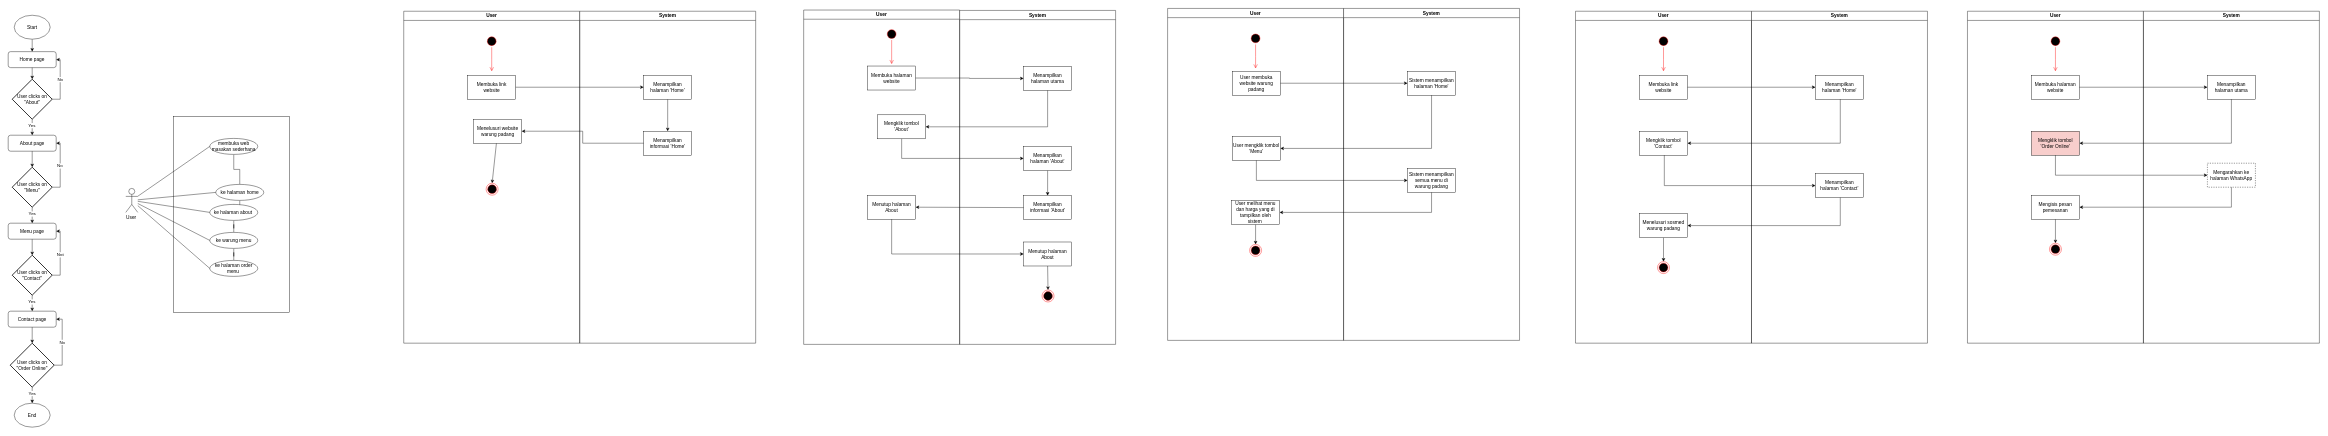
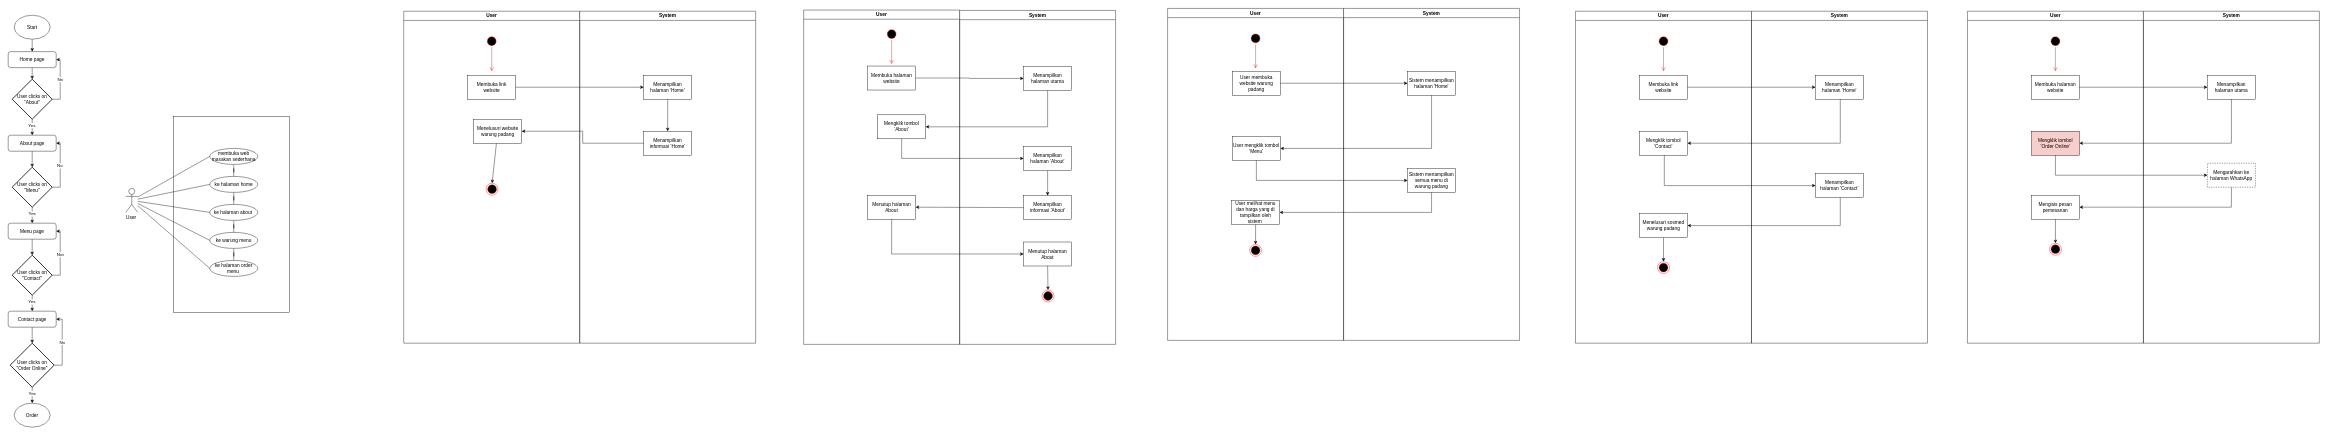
(234, 146) -> (234, 156)
(240, 192) -> (234, 184)
(32, 415) -> (32, 415)
